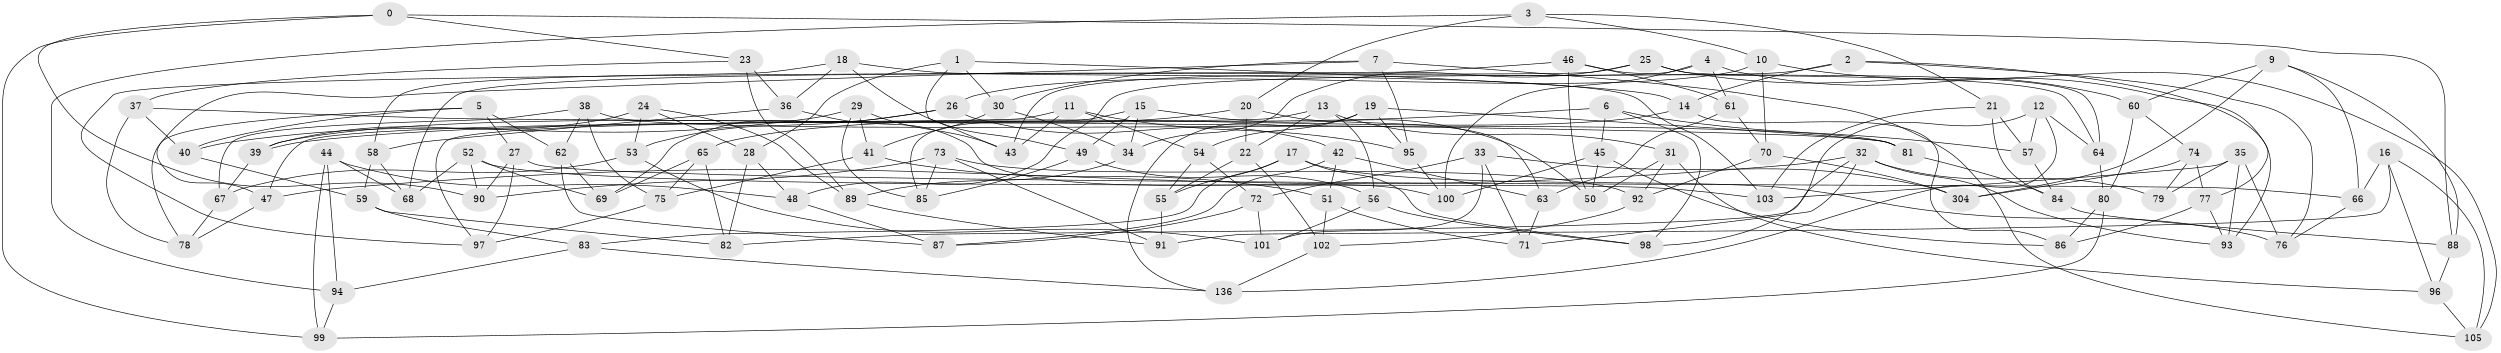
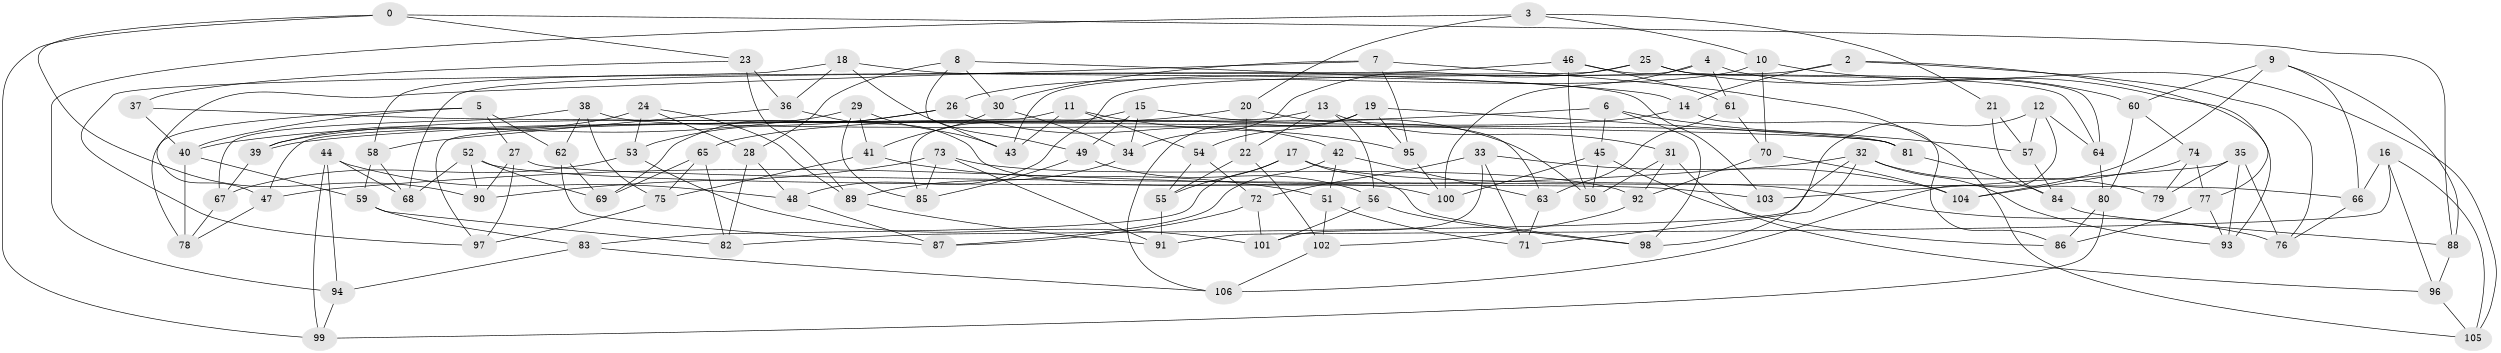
(958, 61) -> (958, 61)
(1851, 127) -> none
(108, 194) -> (185, 200)
(1961, 200) -> (1961, 200)
(1224, 293) -> (1224, 293)
